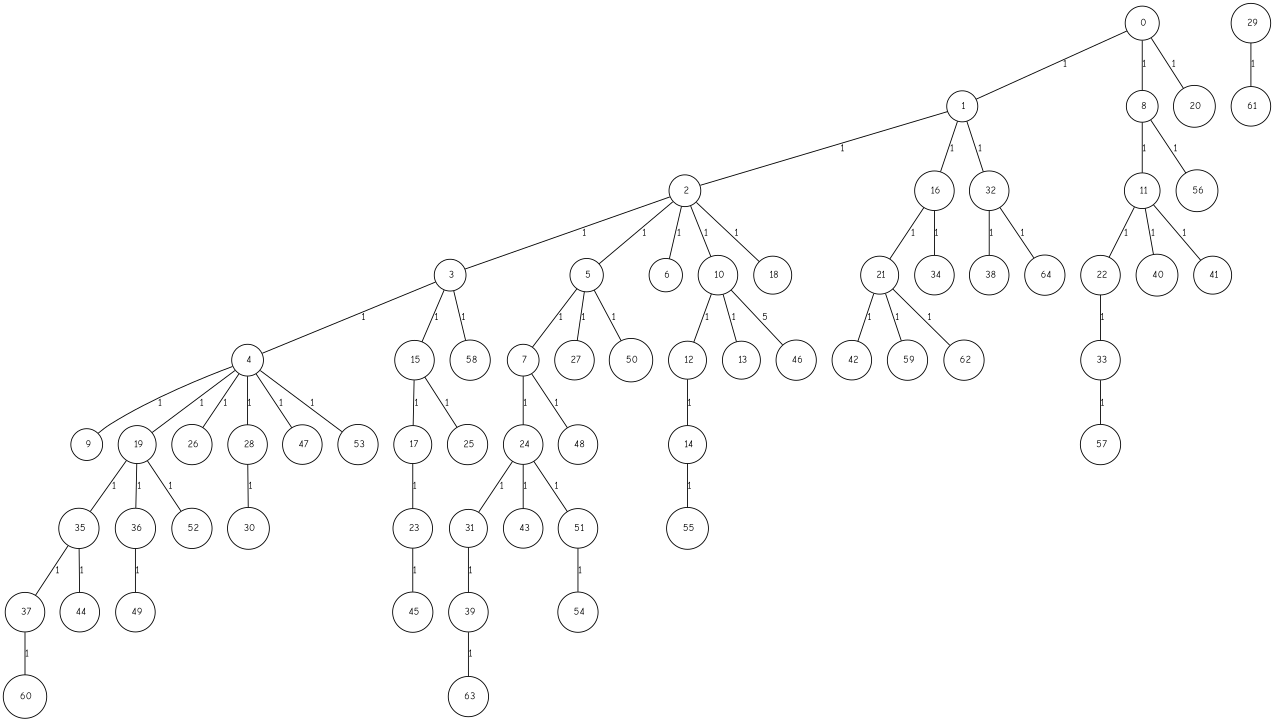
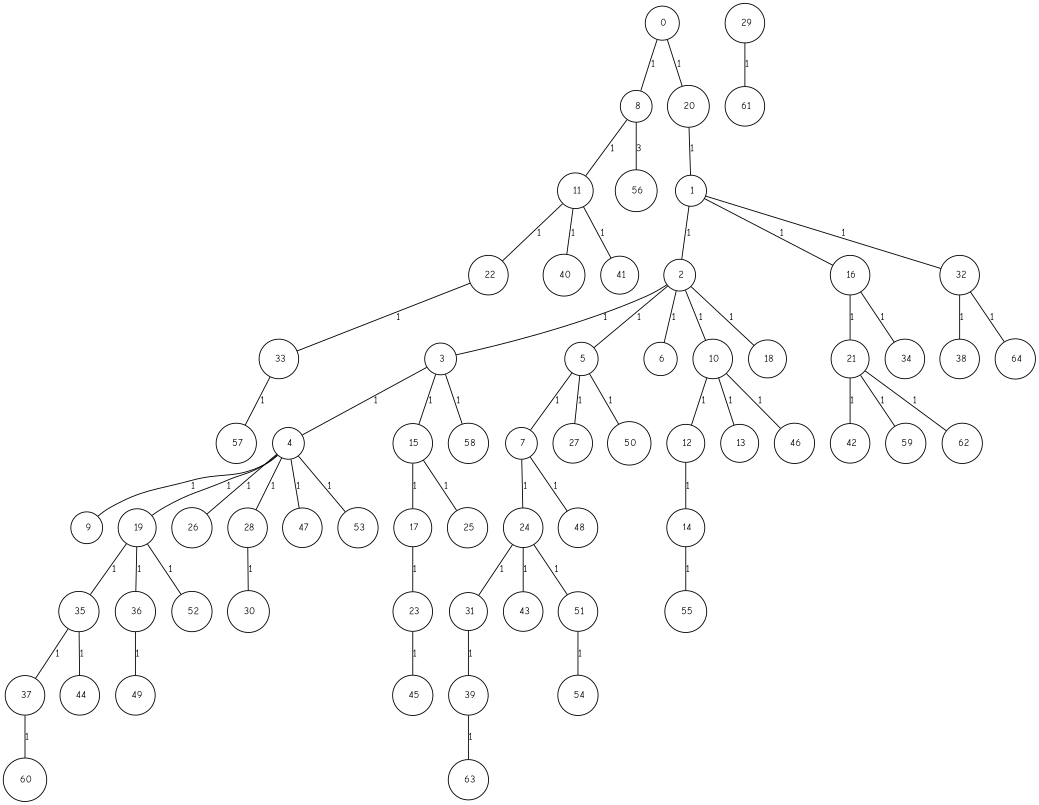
(1051, 65) -> (690, 152)
(1176, 149) -> (639, 149)
(765, 317) -> (760, 401)
